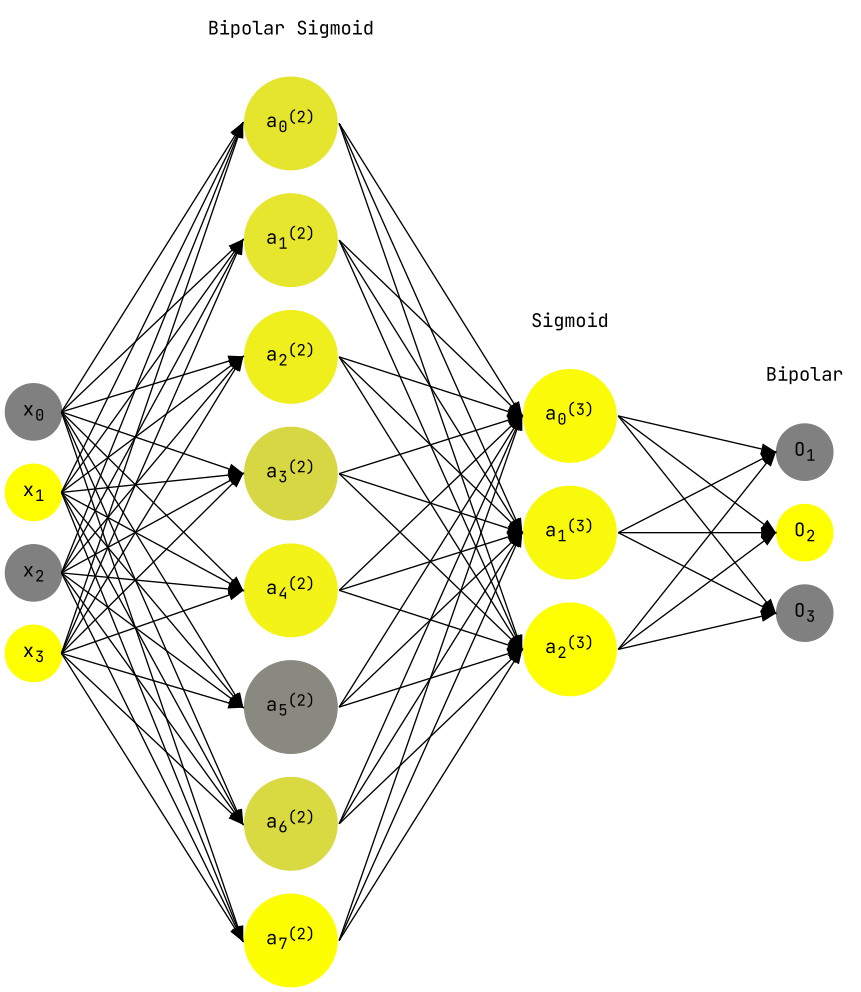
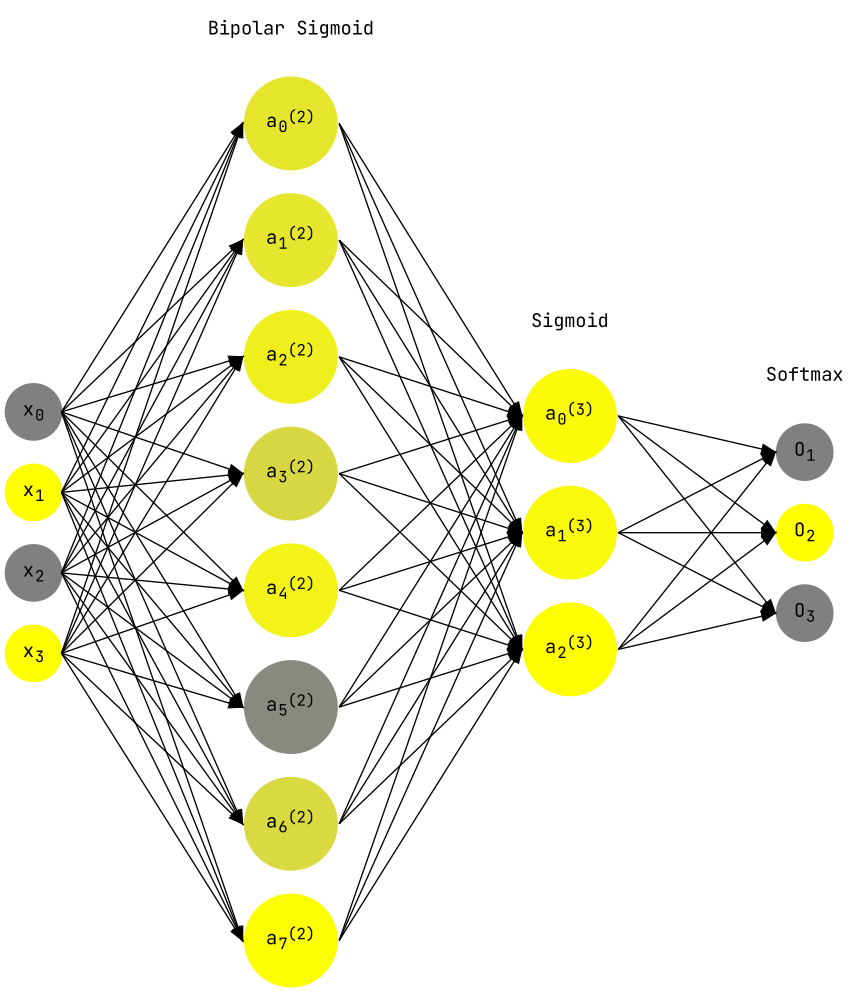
(805, 376) -> (805, 376)
